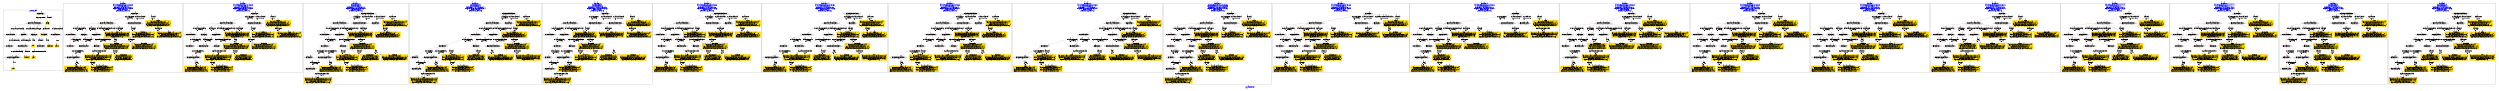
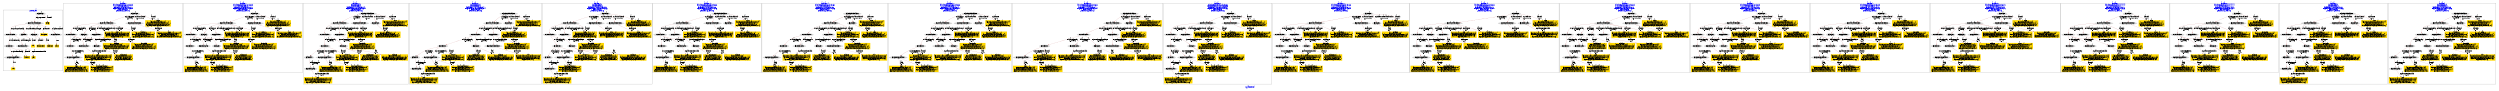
(34, 40) -> (34, 40)
(41, 46) -> (41, 46)
